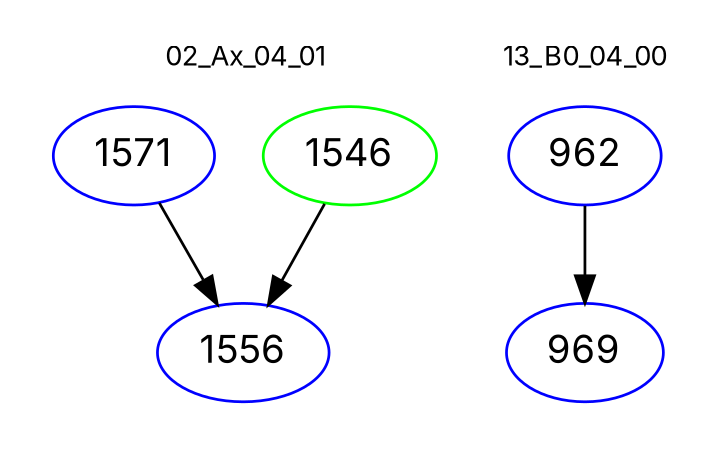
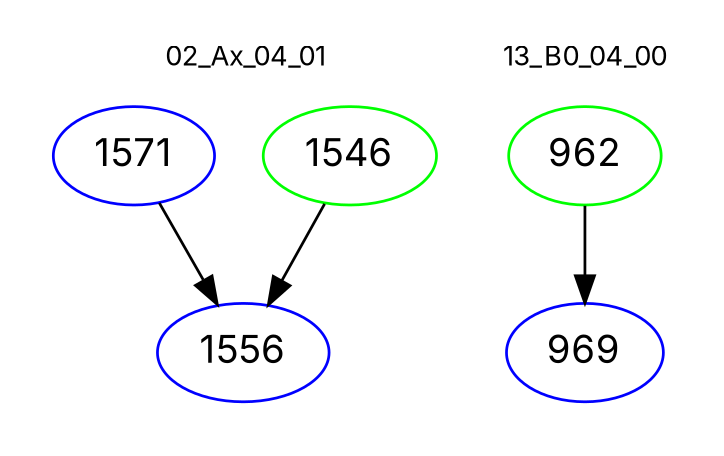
(585, 156) -> (585, 156)
